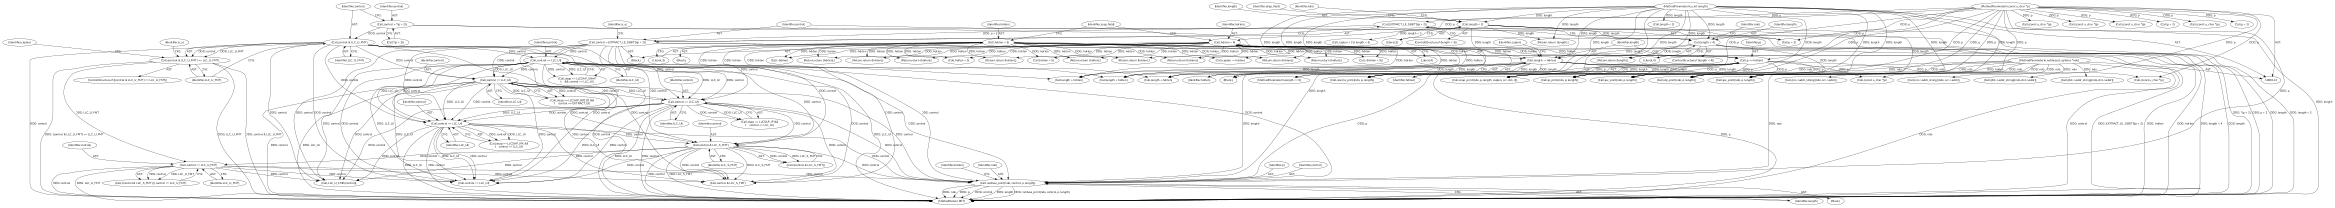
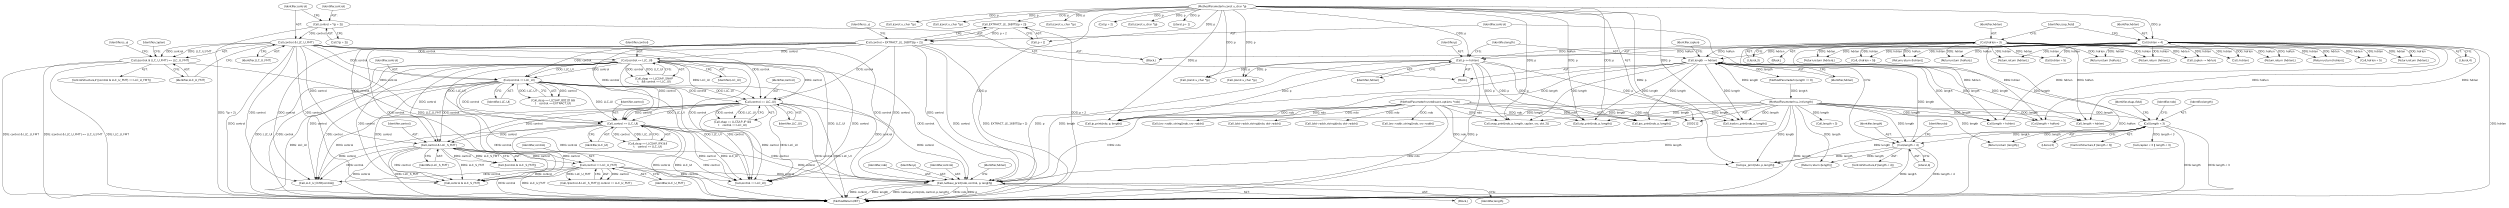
(2242, 24) -> (1182, 24)
(1564, 66) -> (1791, 90)
(1995, 69) -> (1516, 113)
